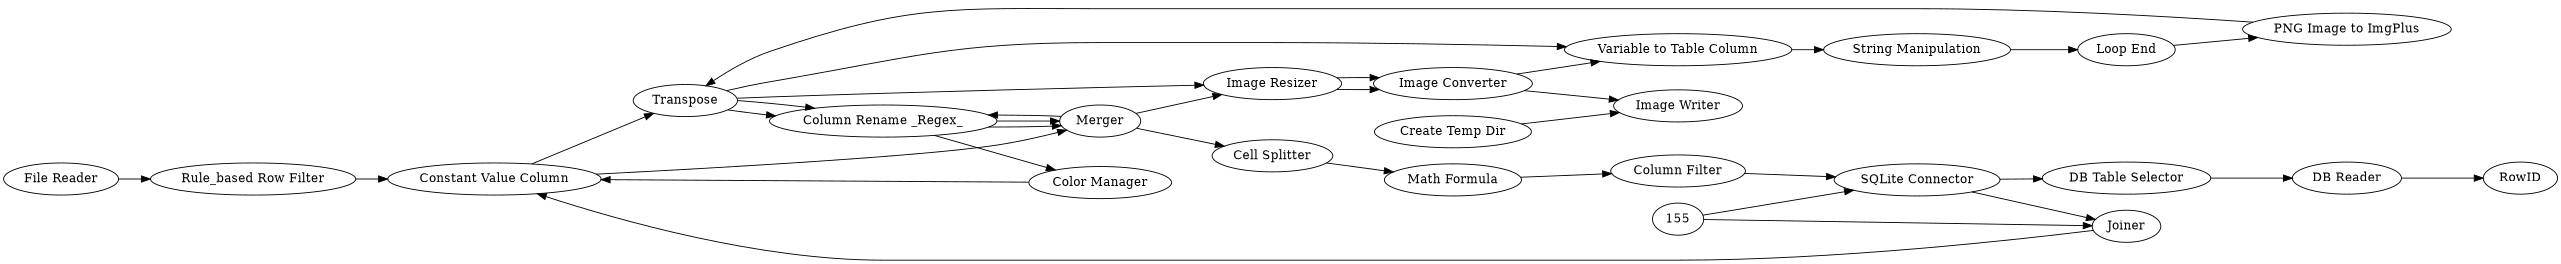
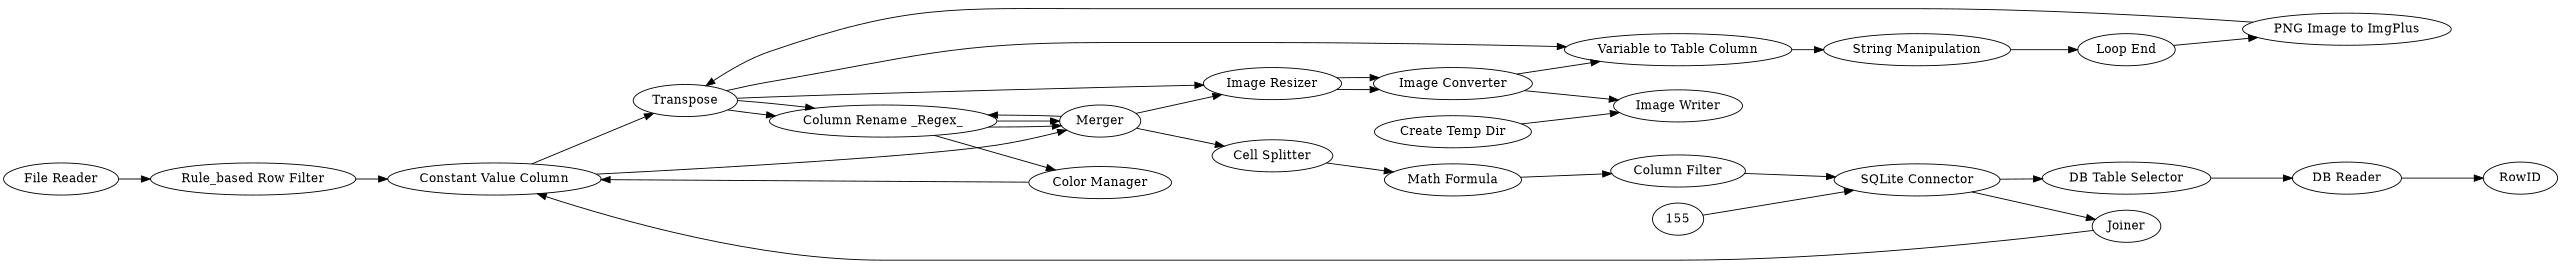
(1893, 223) -> none
